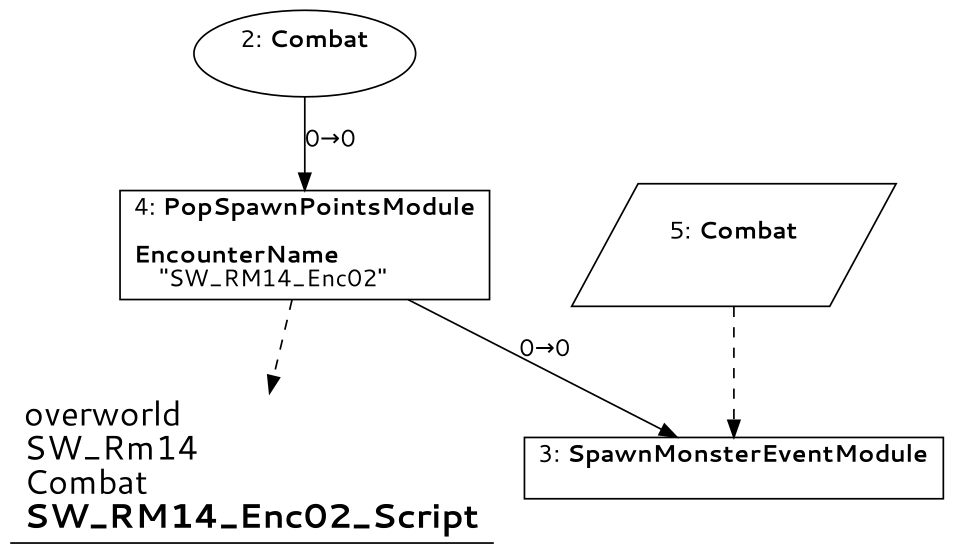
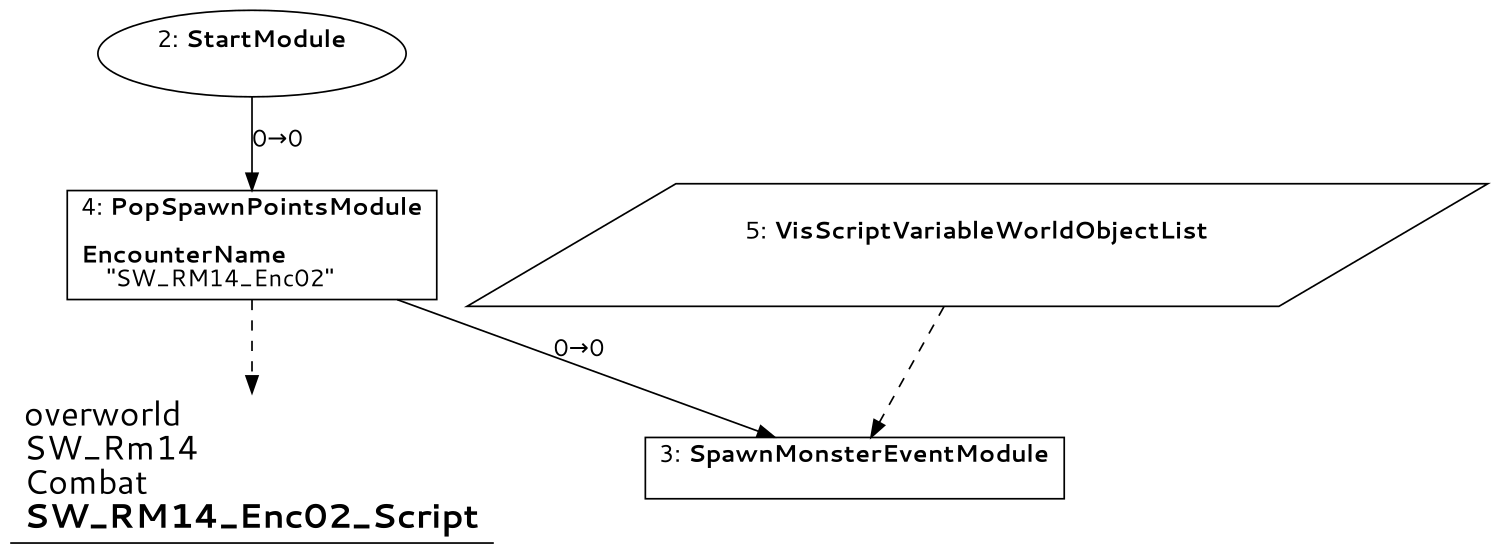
(319, 40) -> (266, 40)
(748, 231) -> (992, 231)
